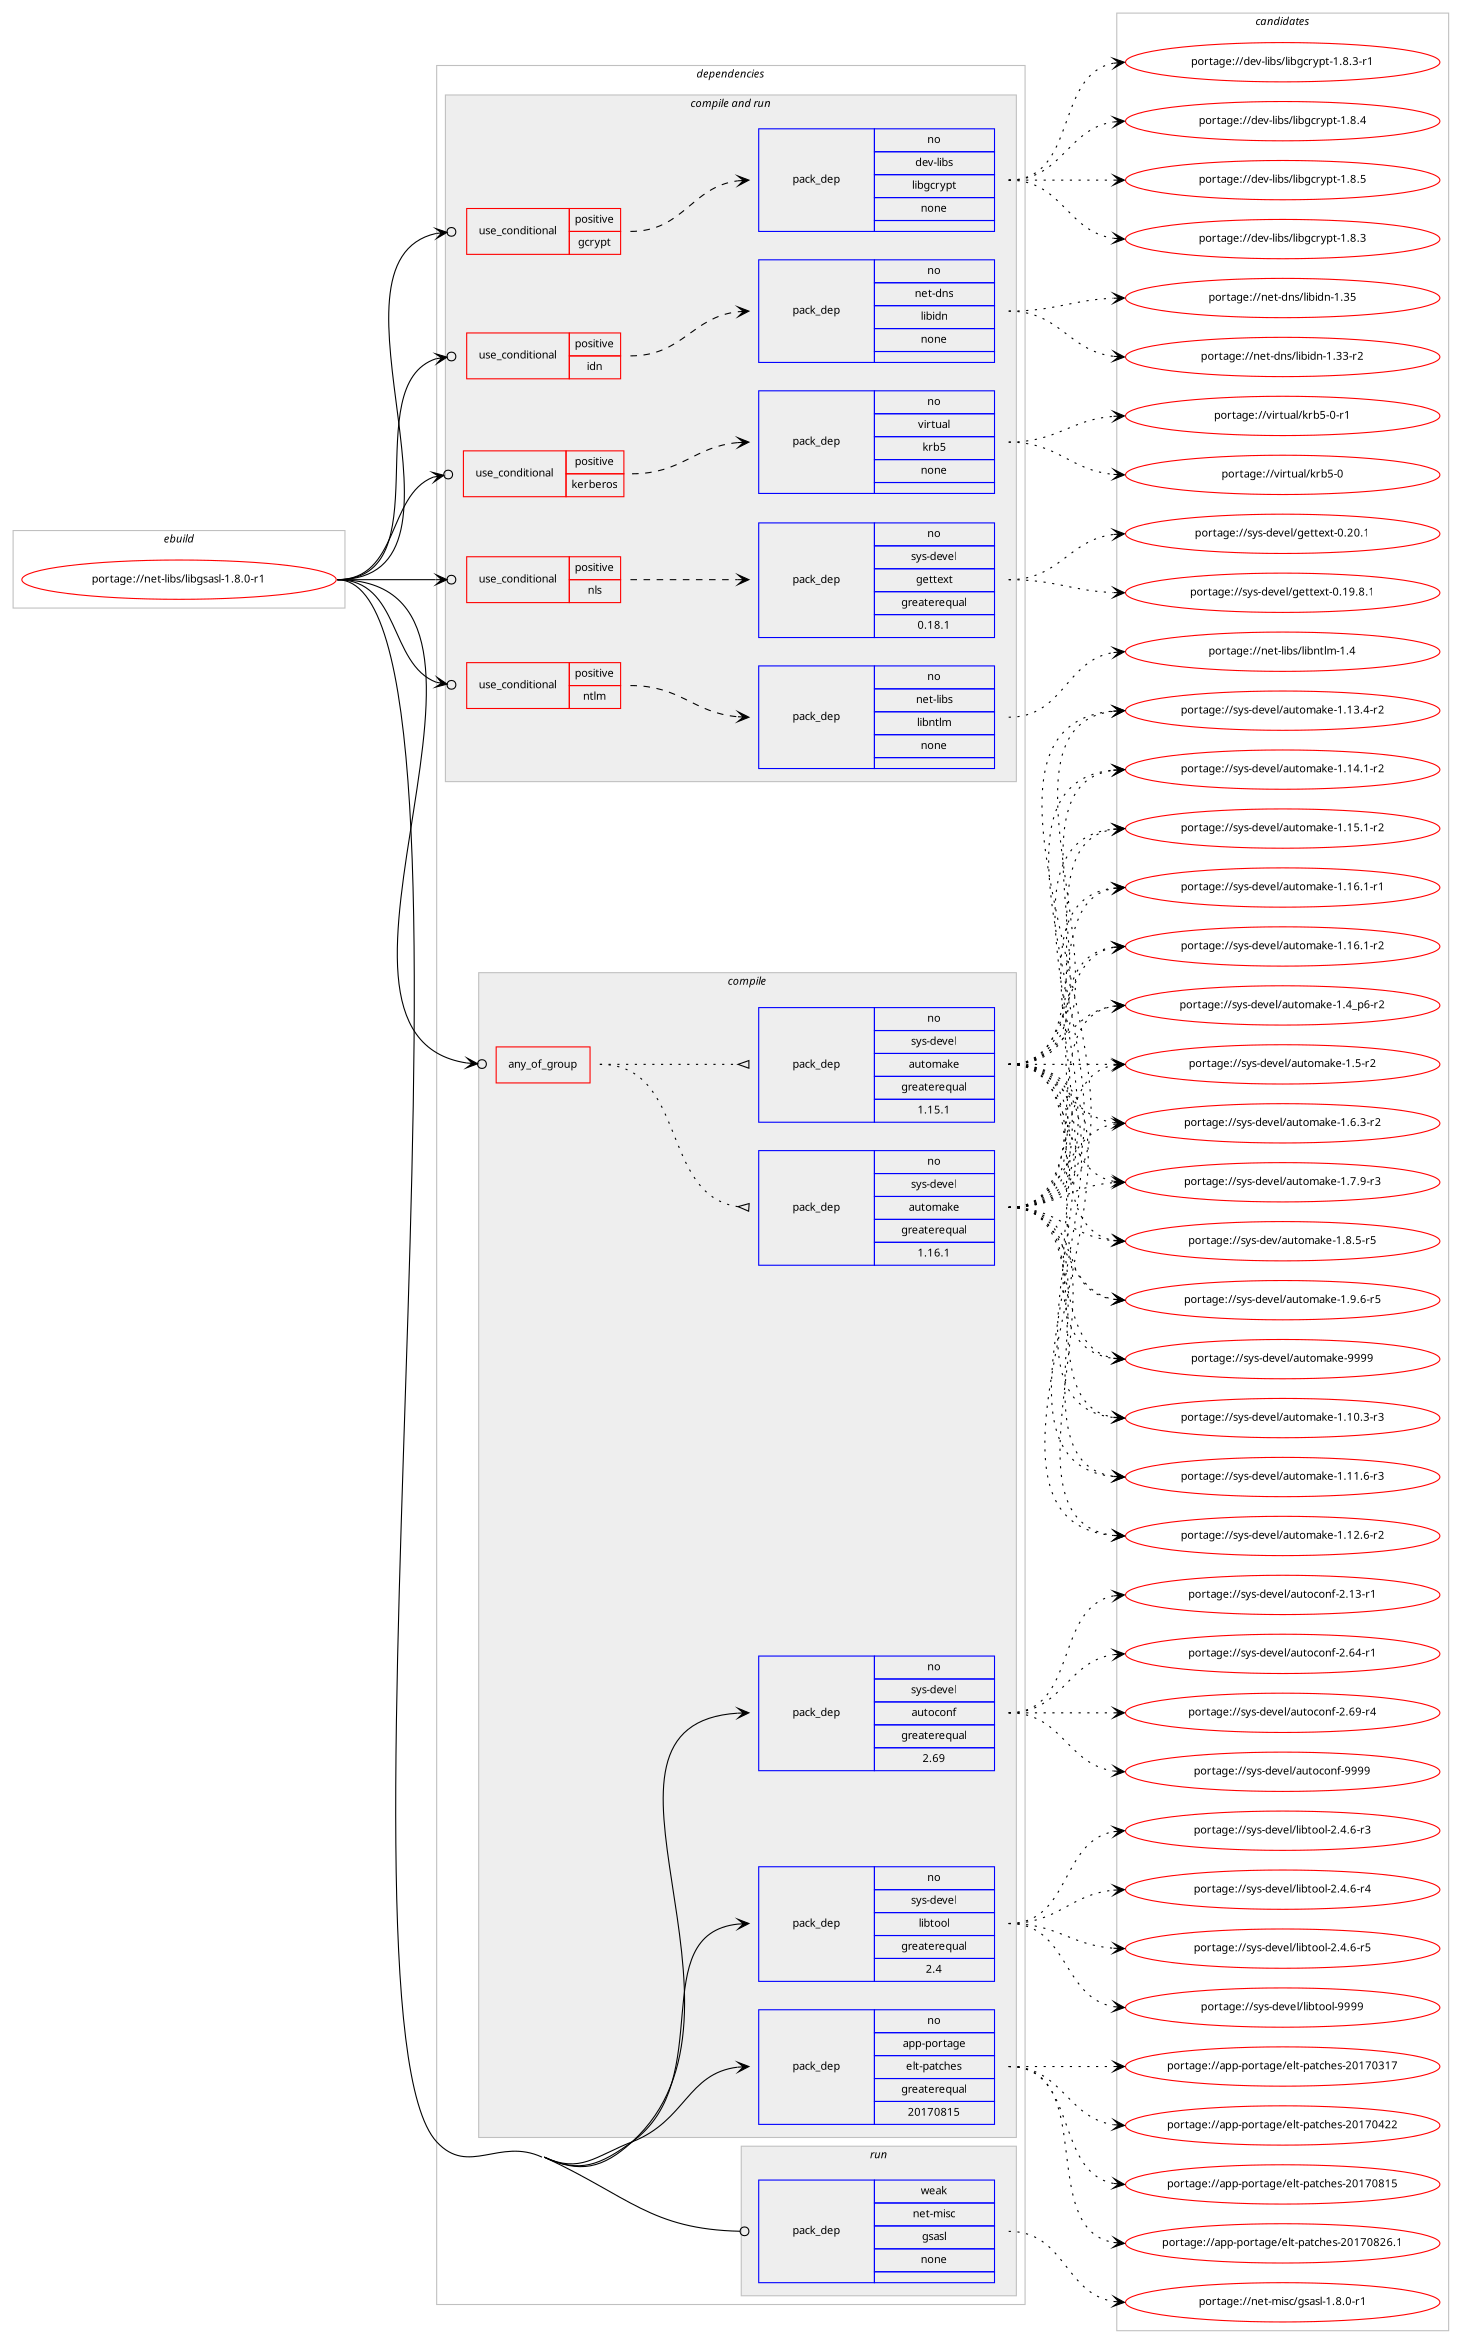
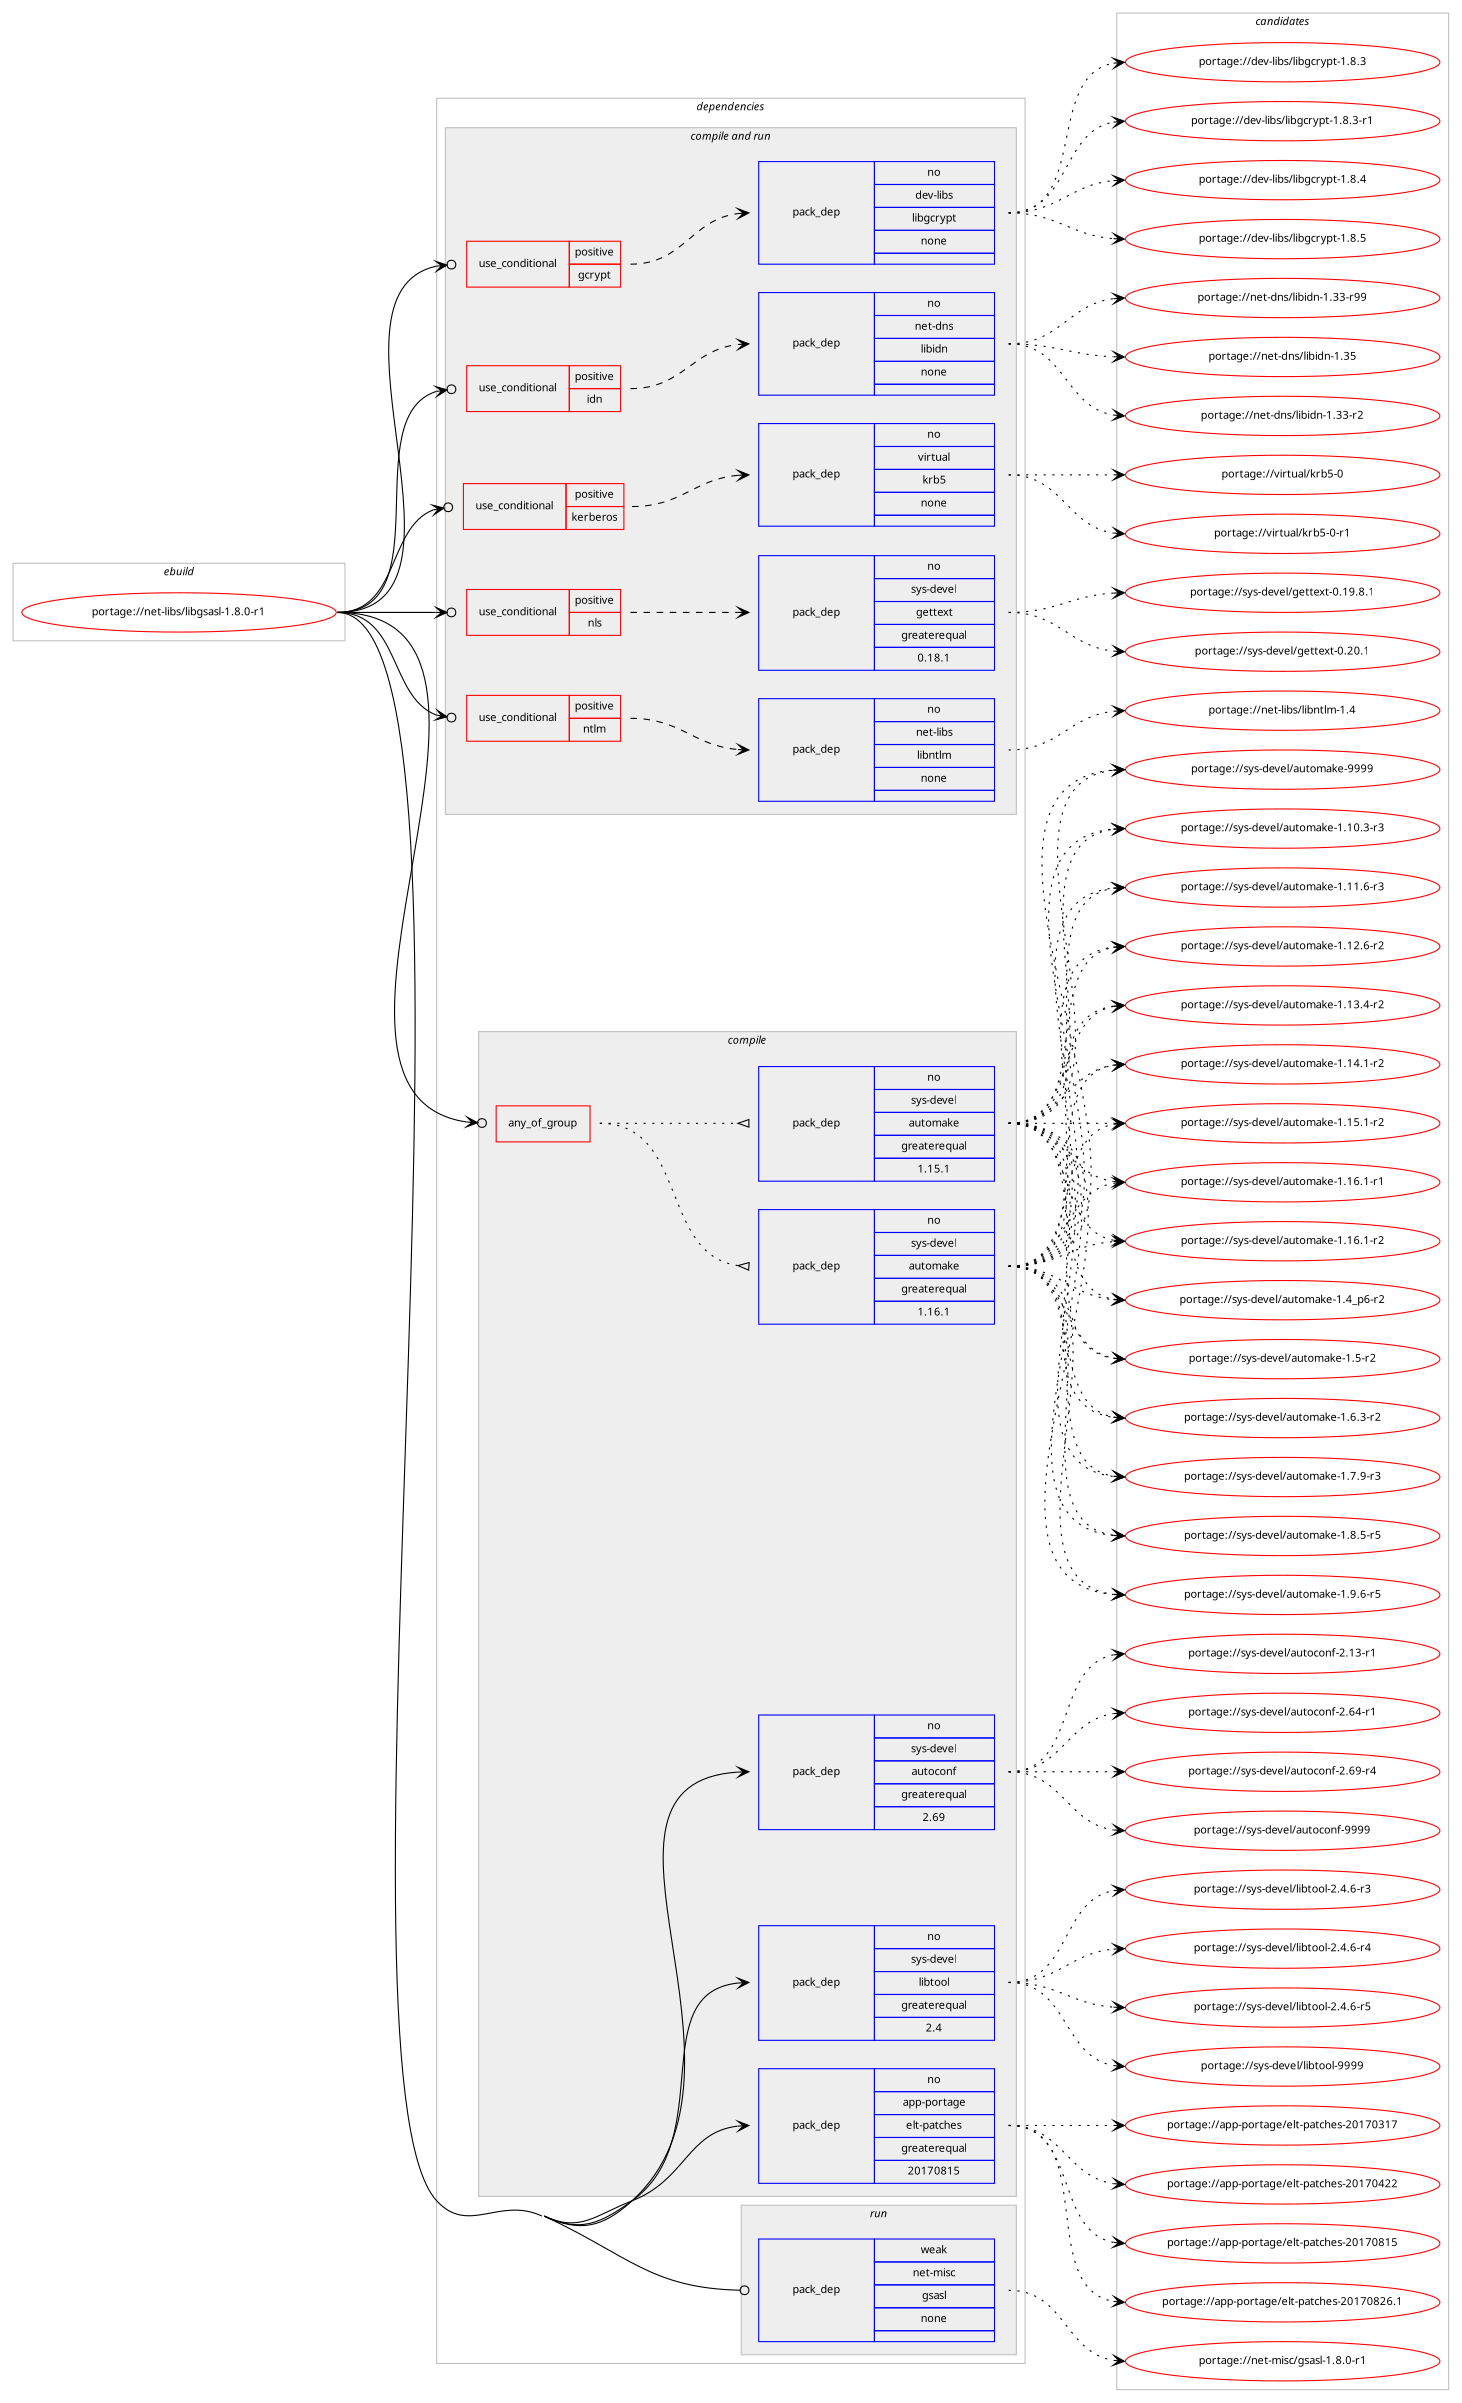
none -> (1283, 298)
(1283, 1241) -> (1283, 1536)
